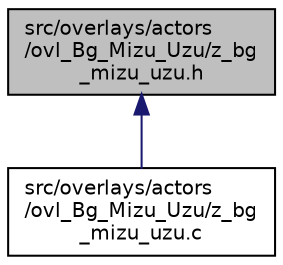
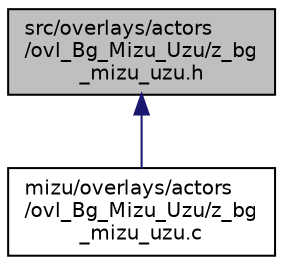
(142, 212) -> (142, 212)
